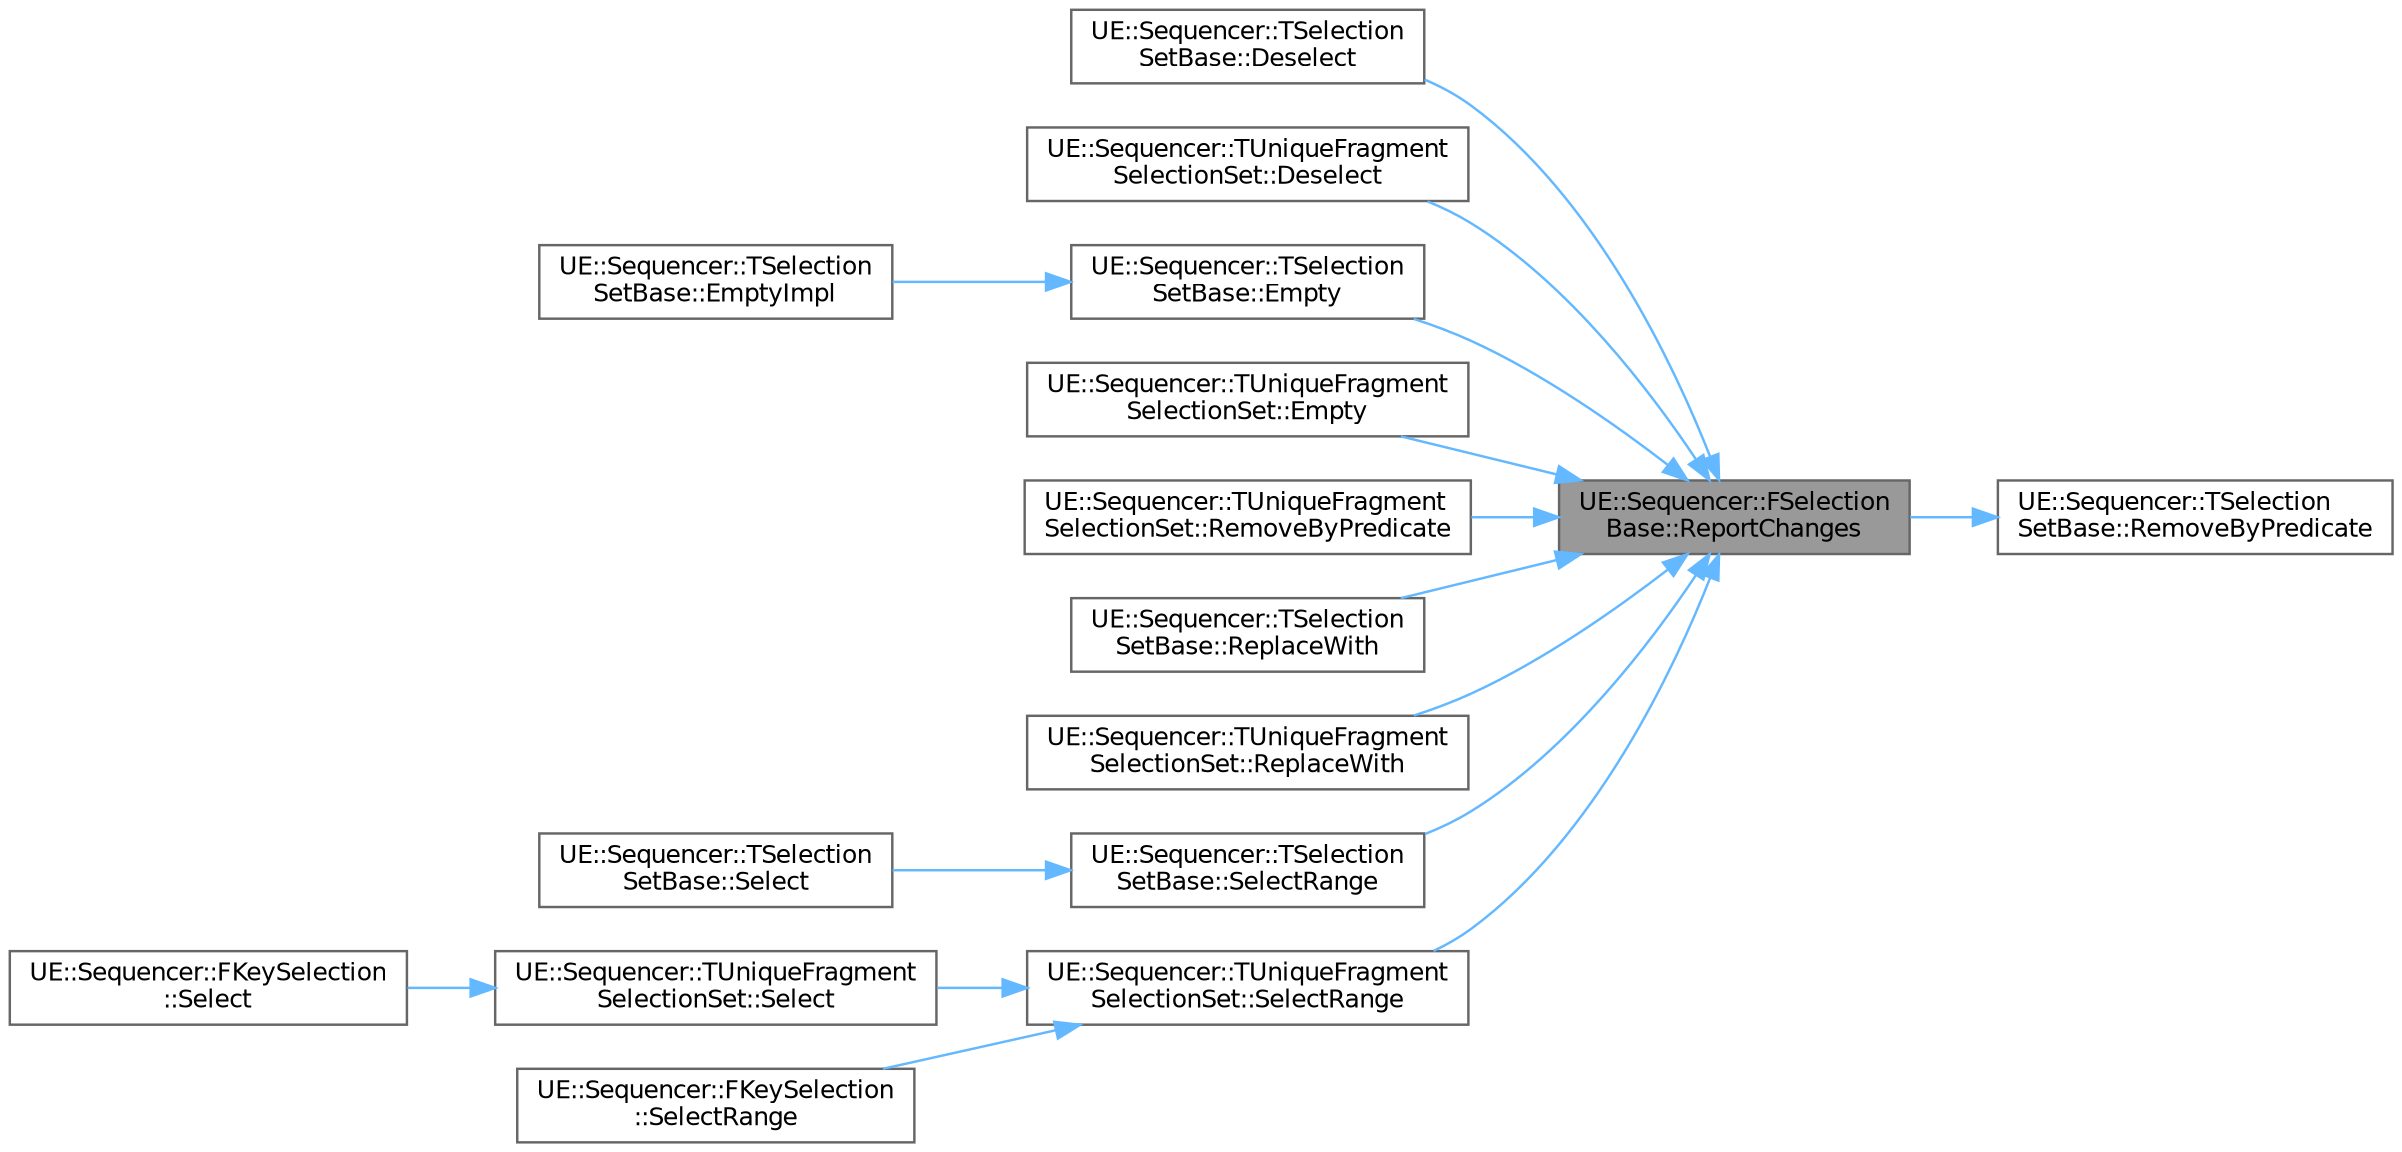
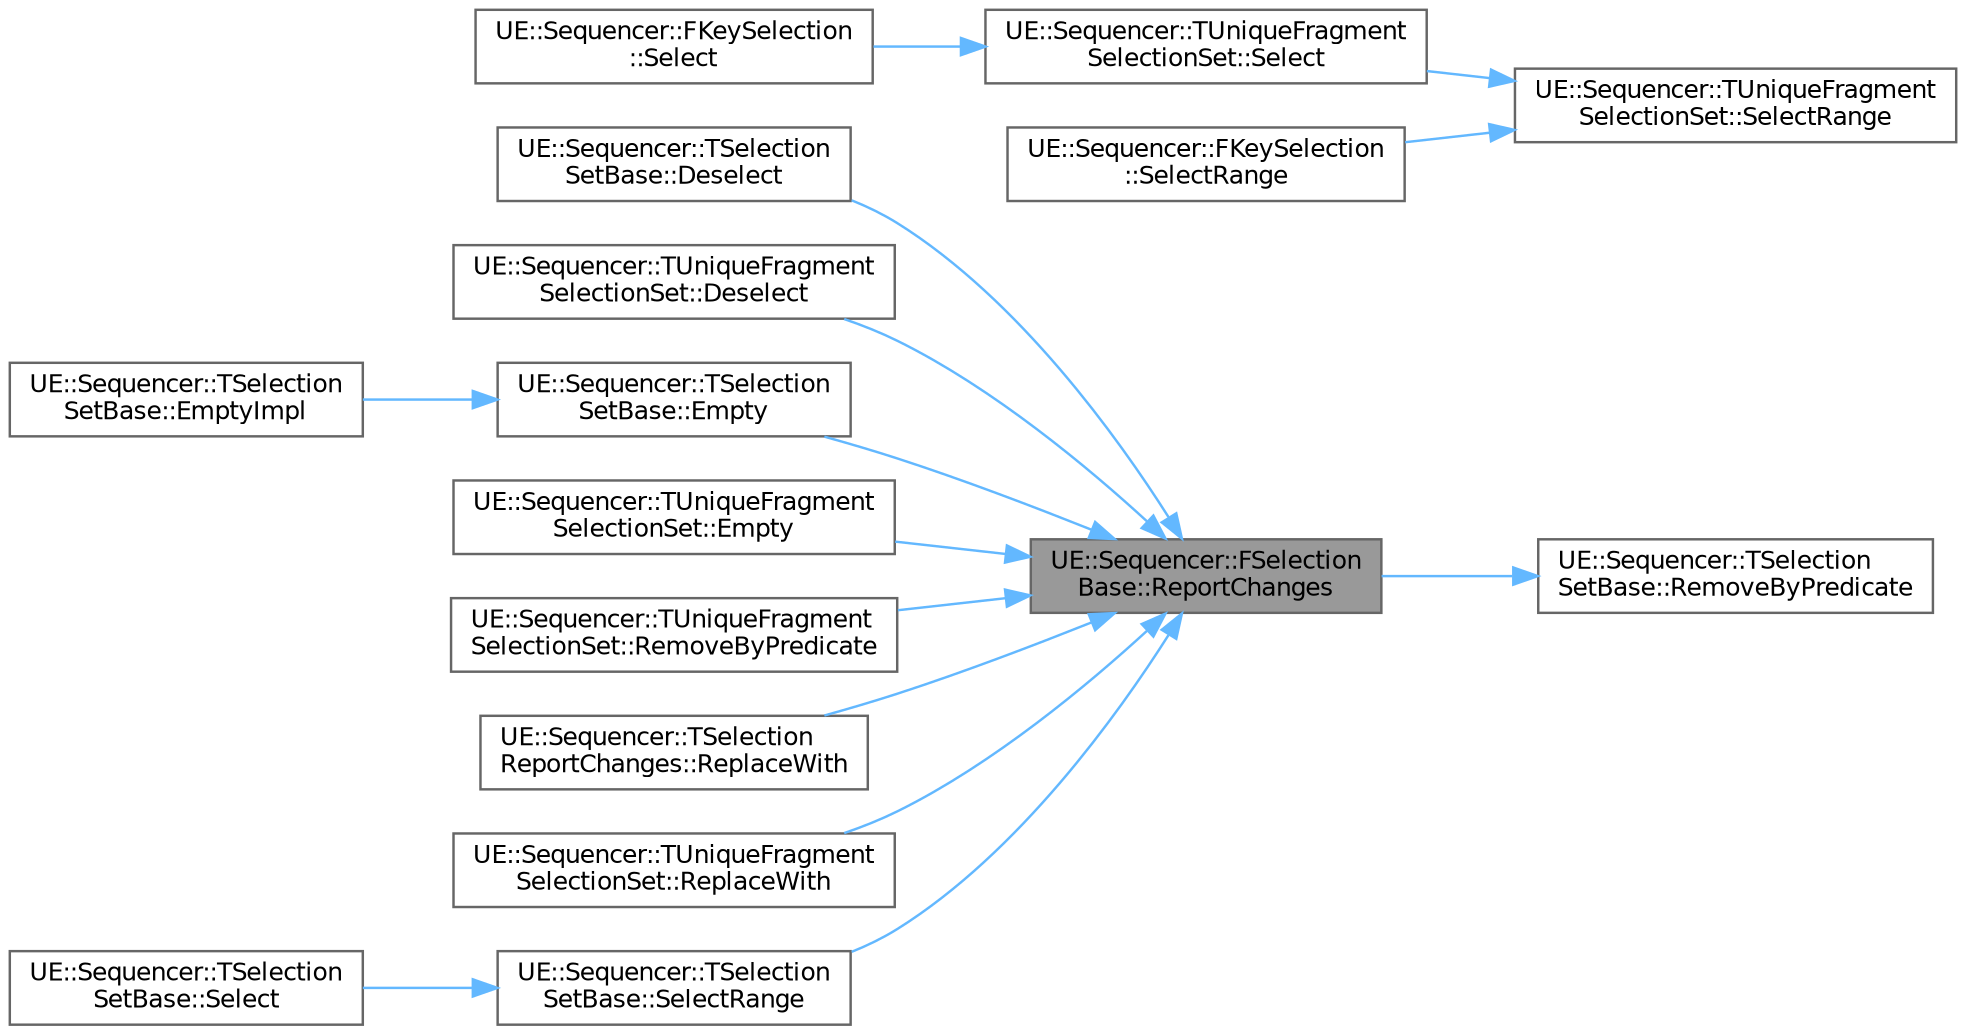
(1248, 635) -> (674, 753)
(1601, 787) -> none
